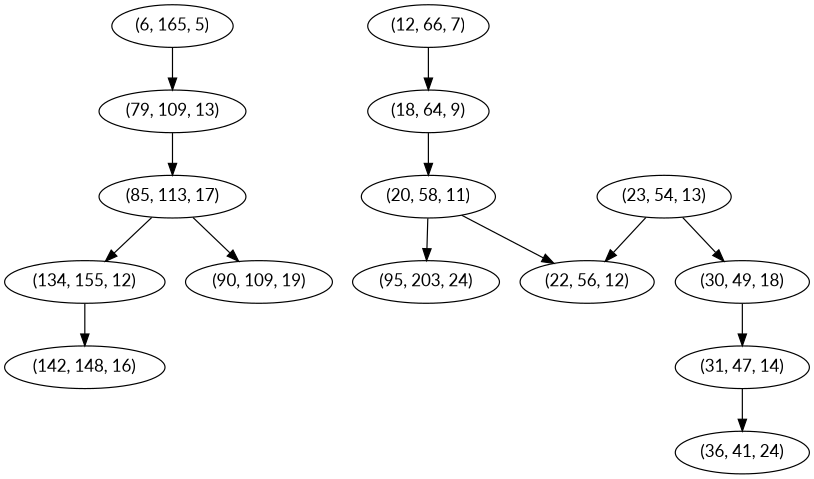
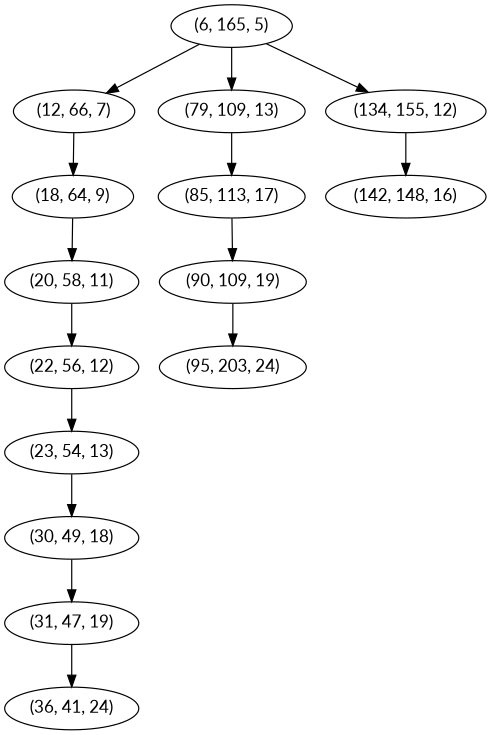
none -> (158, 66)
(427, 234) -> (233, 319)
(133, 235) -> (312, 65)
(630, 235) -> (72, 404)
(742, 367) -> (72, 623)
